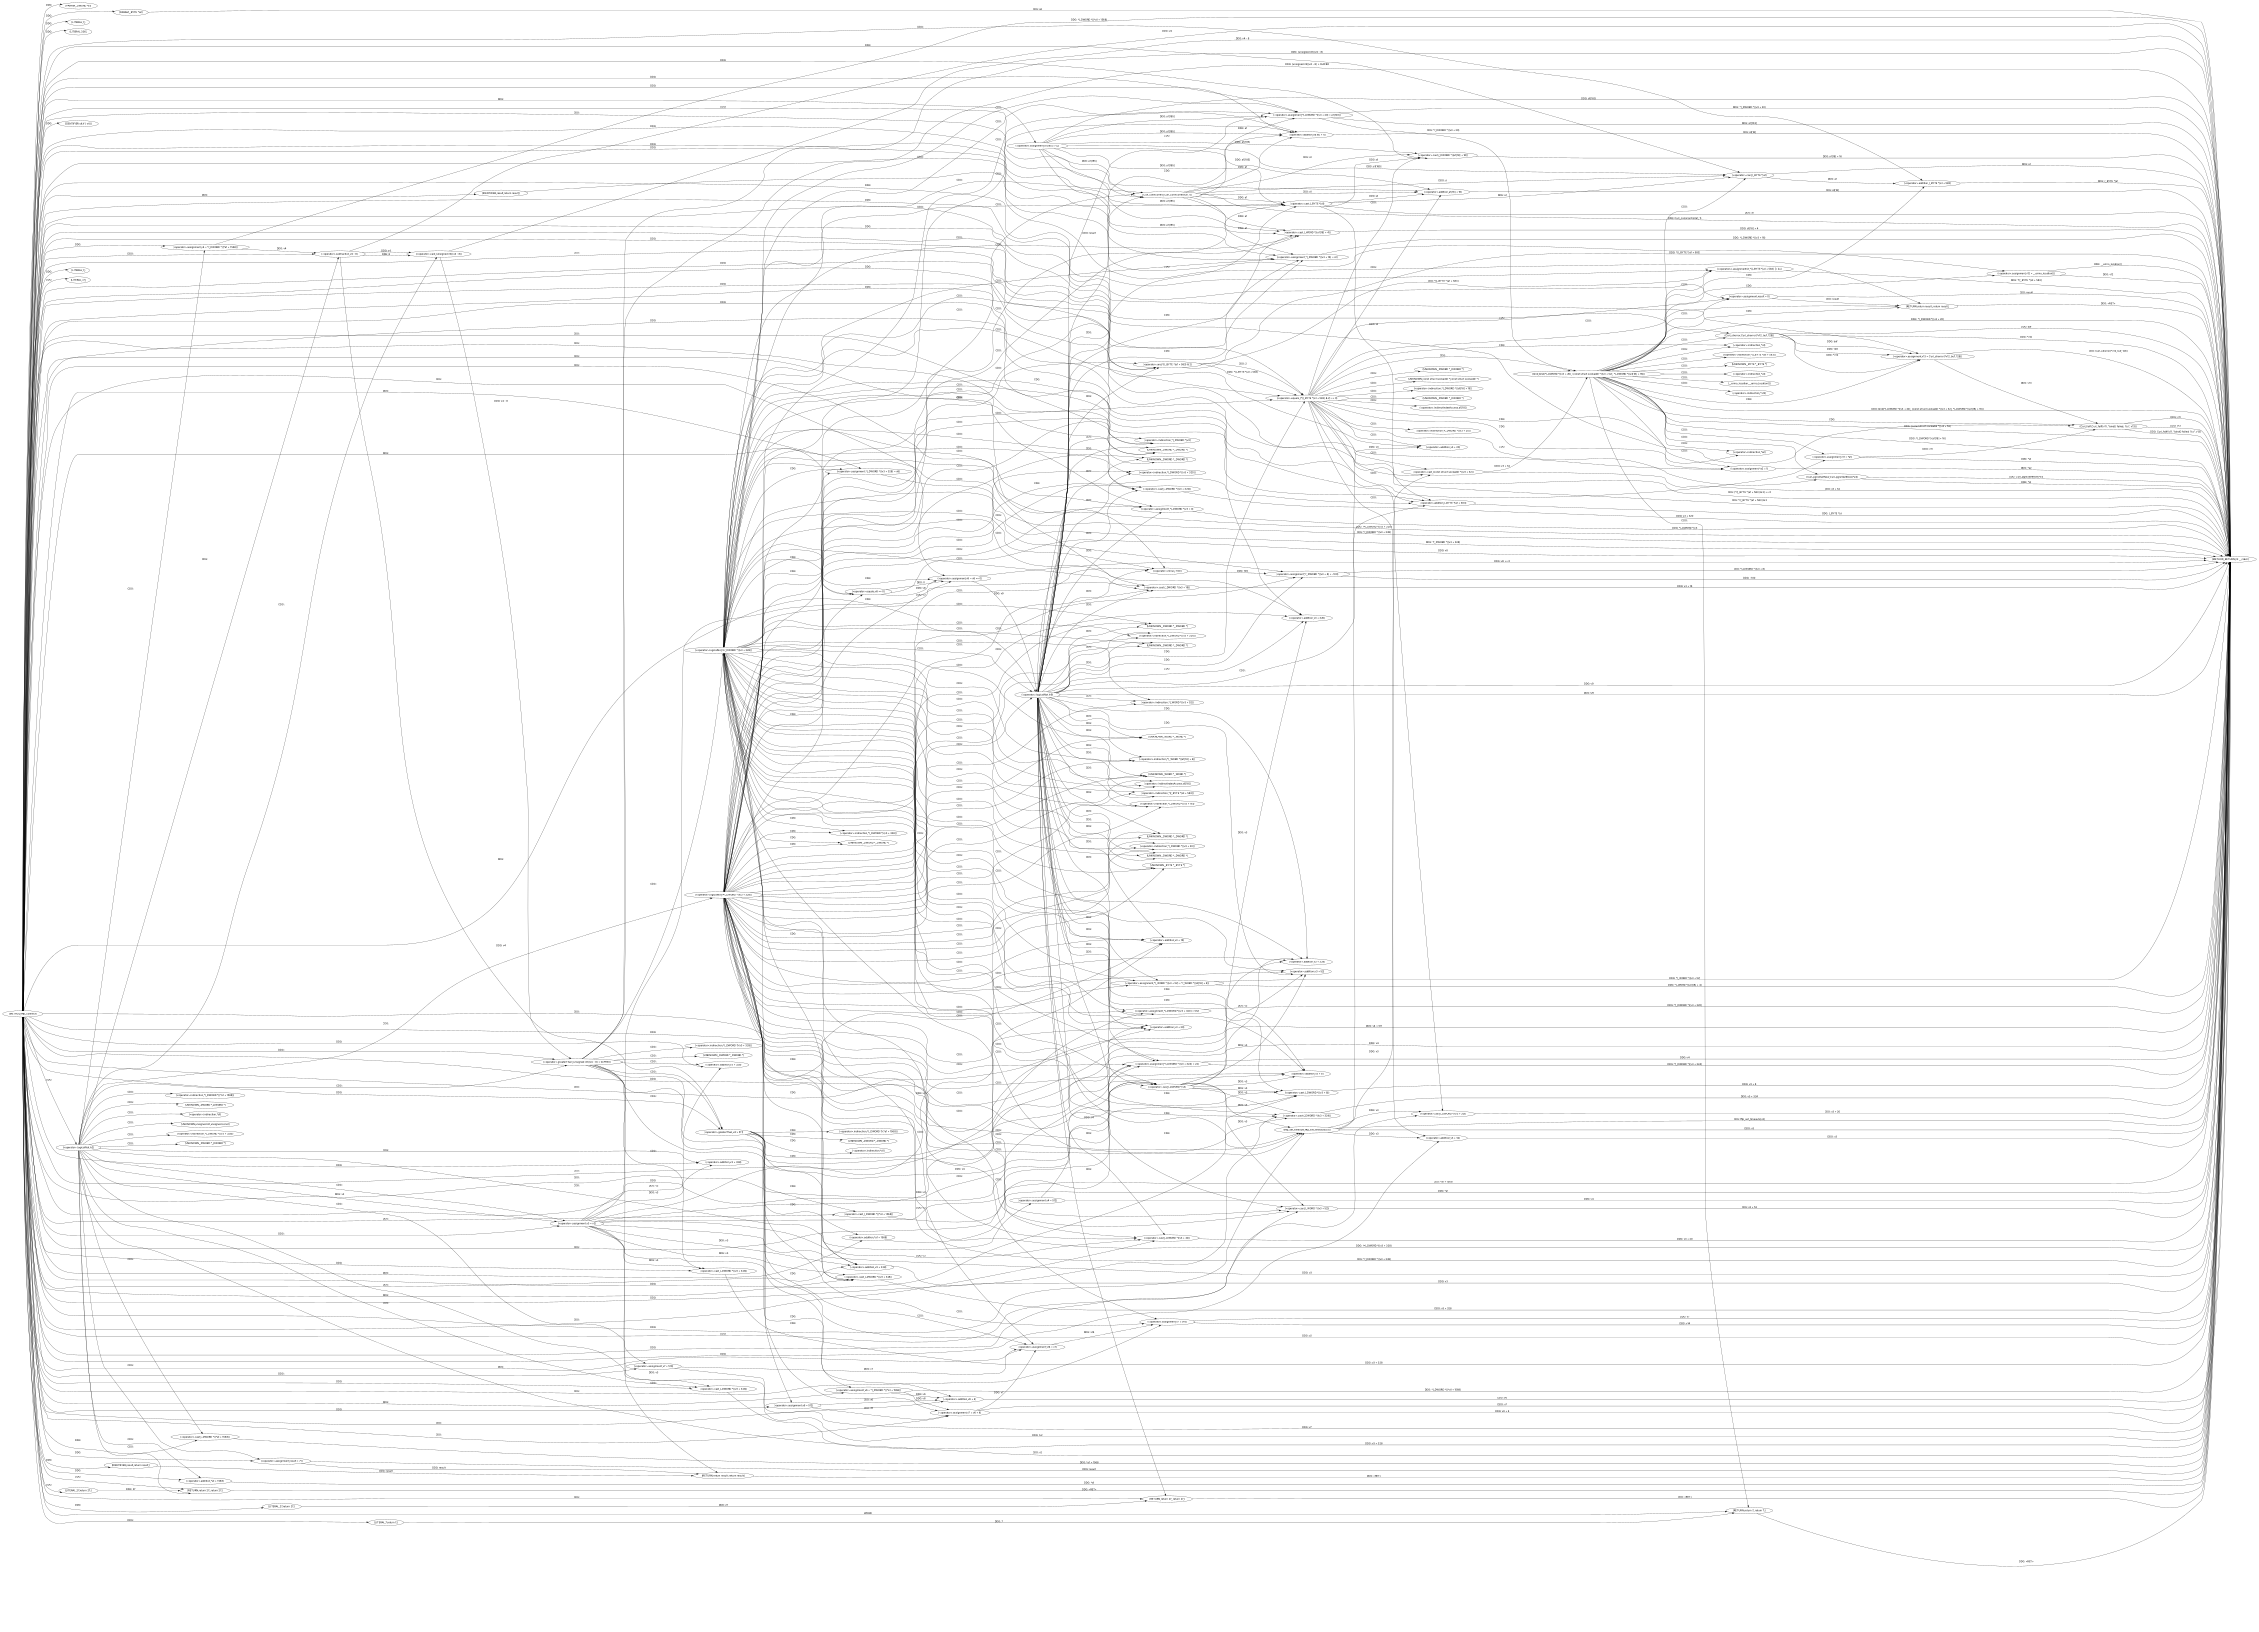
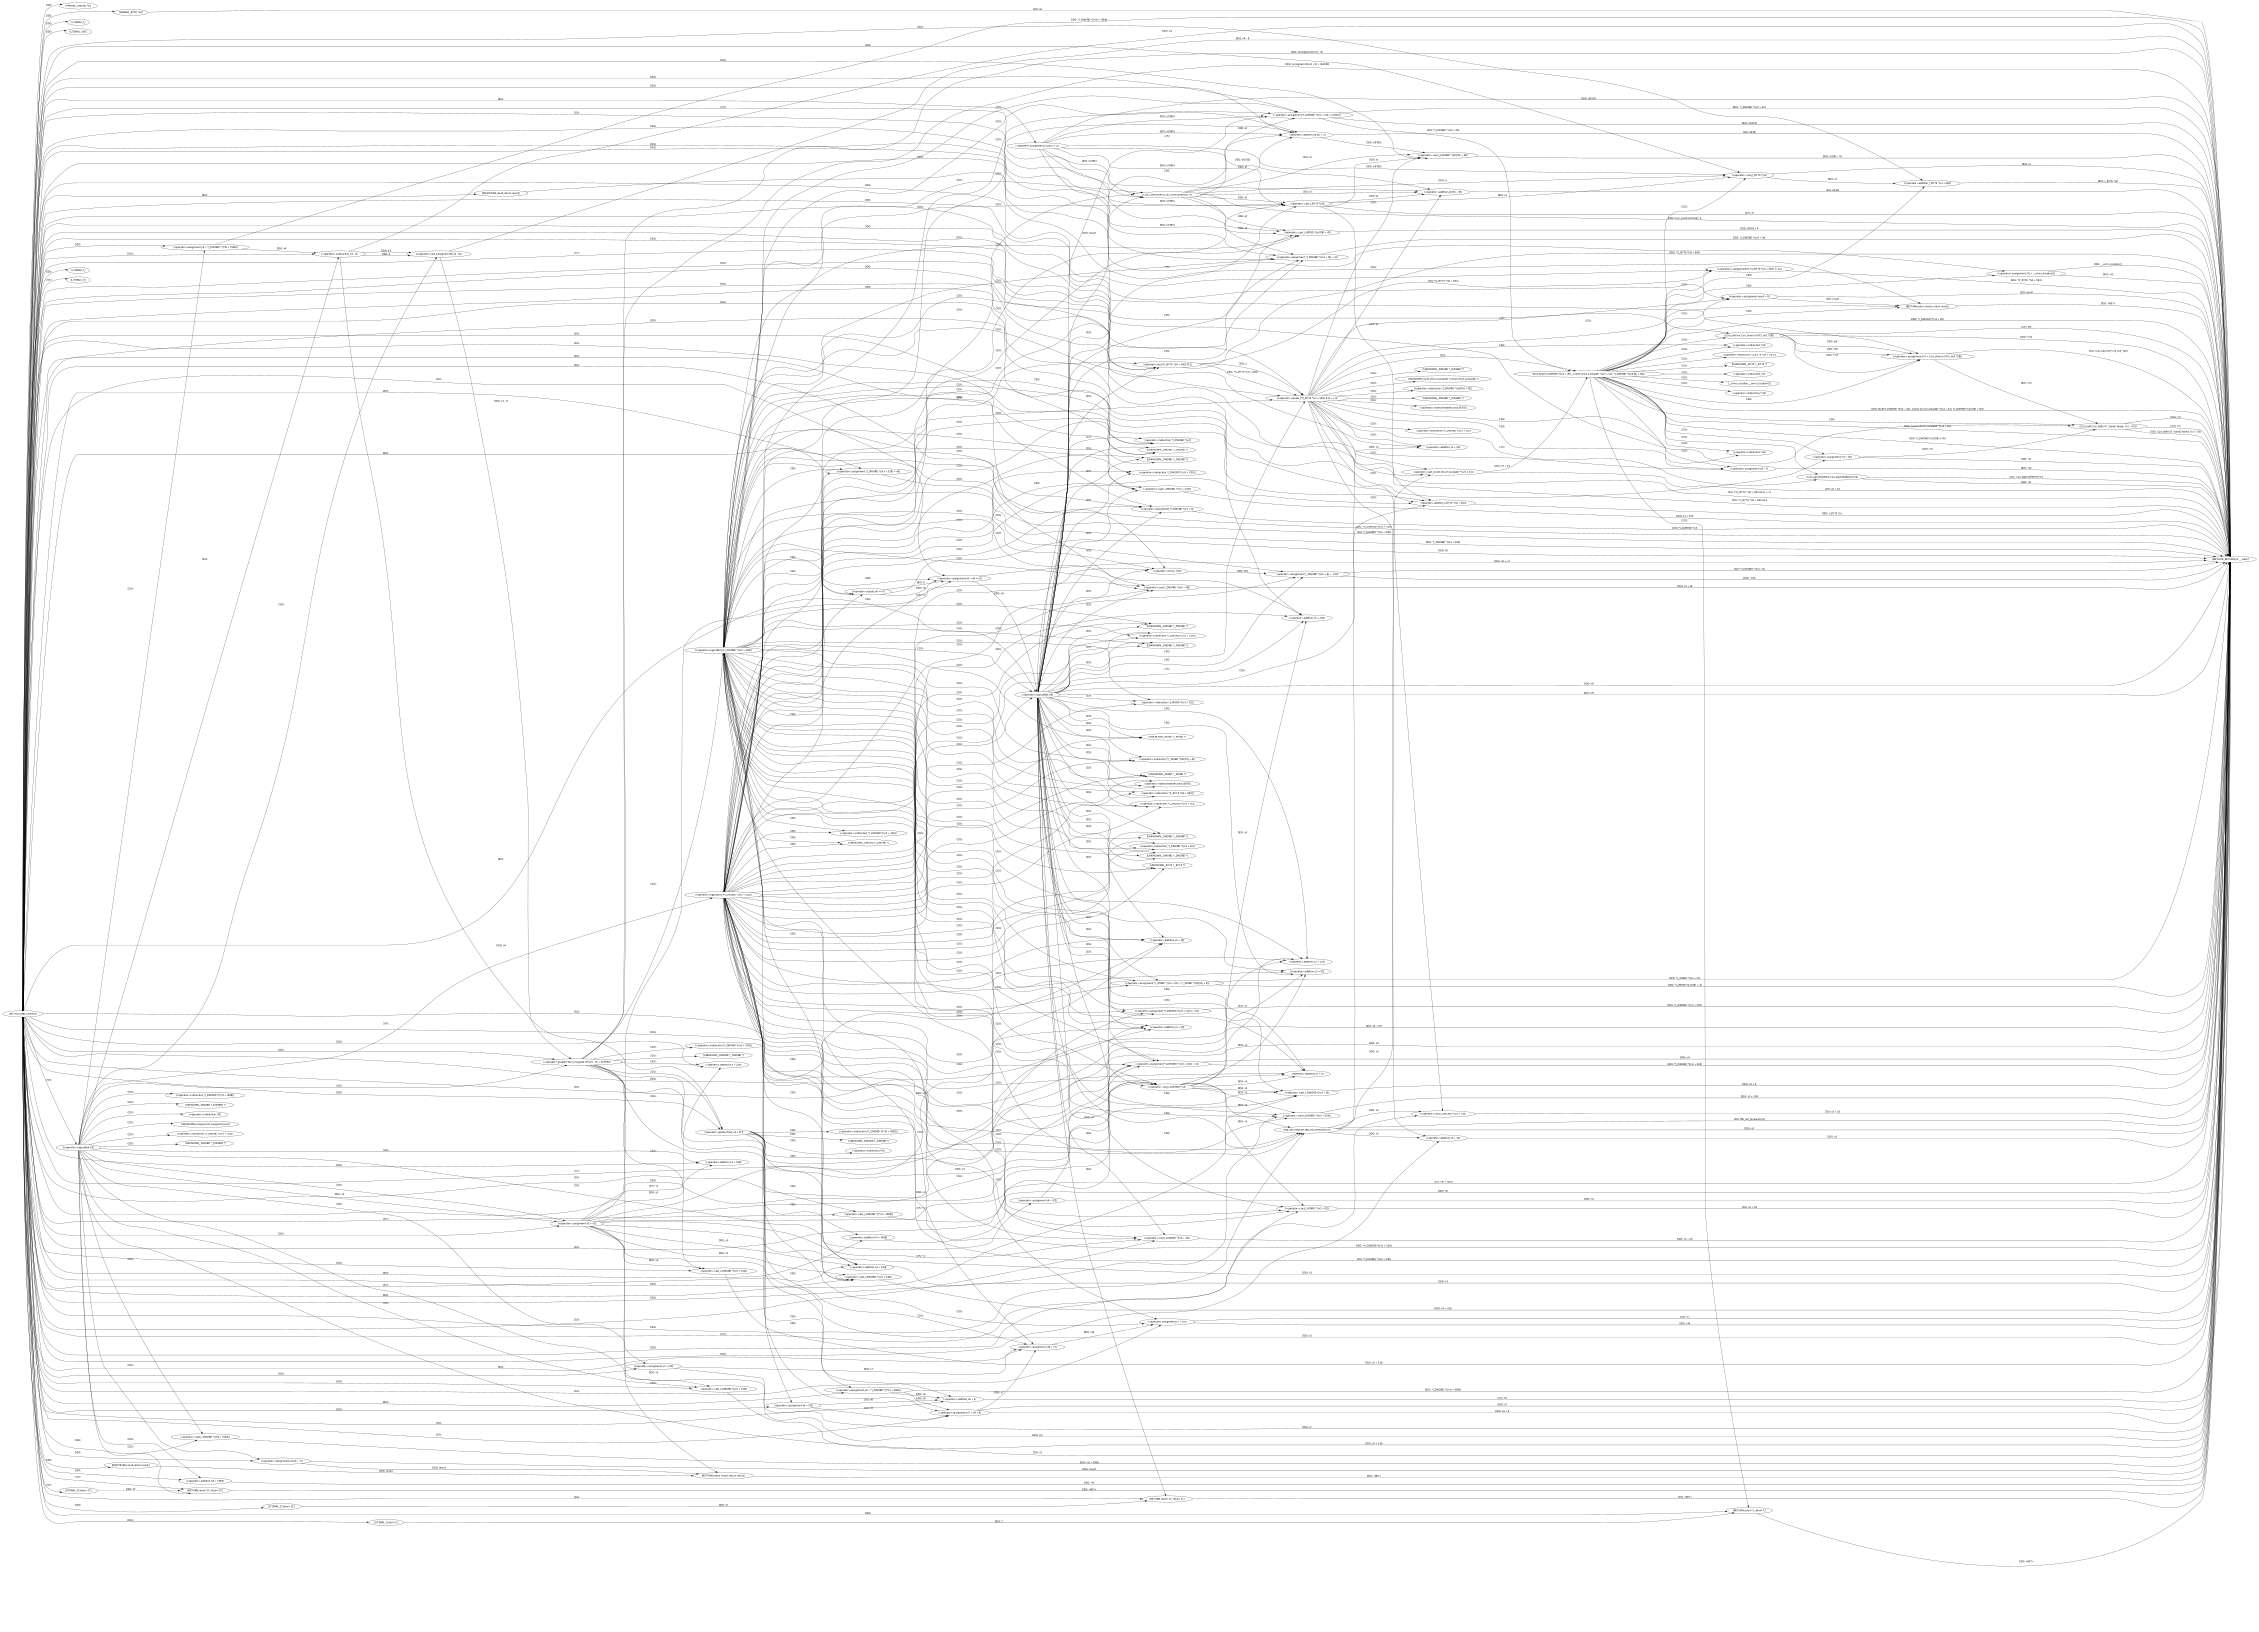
(78, 124) -> none
(1238, 144) -> (1372, 146)
(868, 1513) -> (868, 1513)
